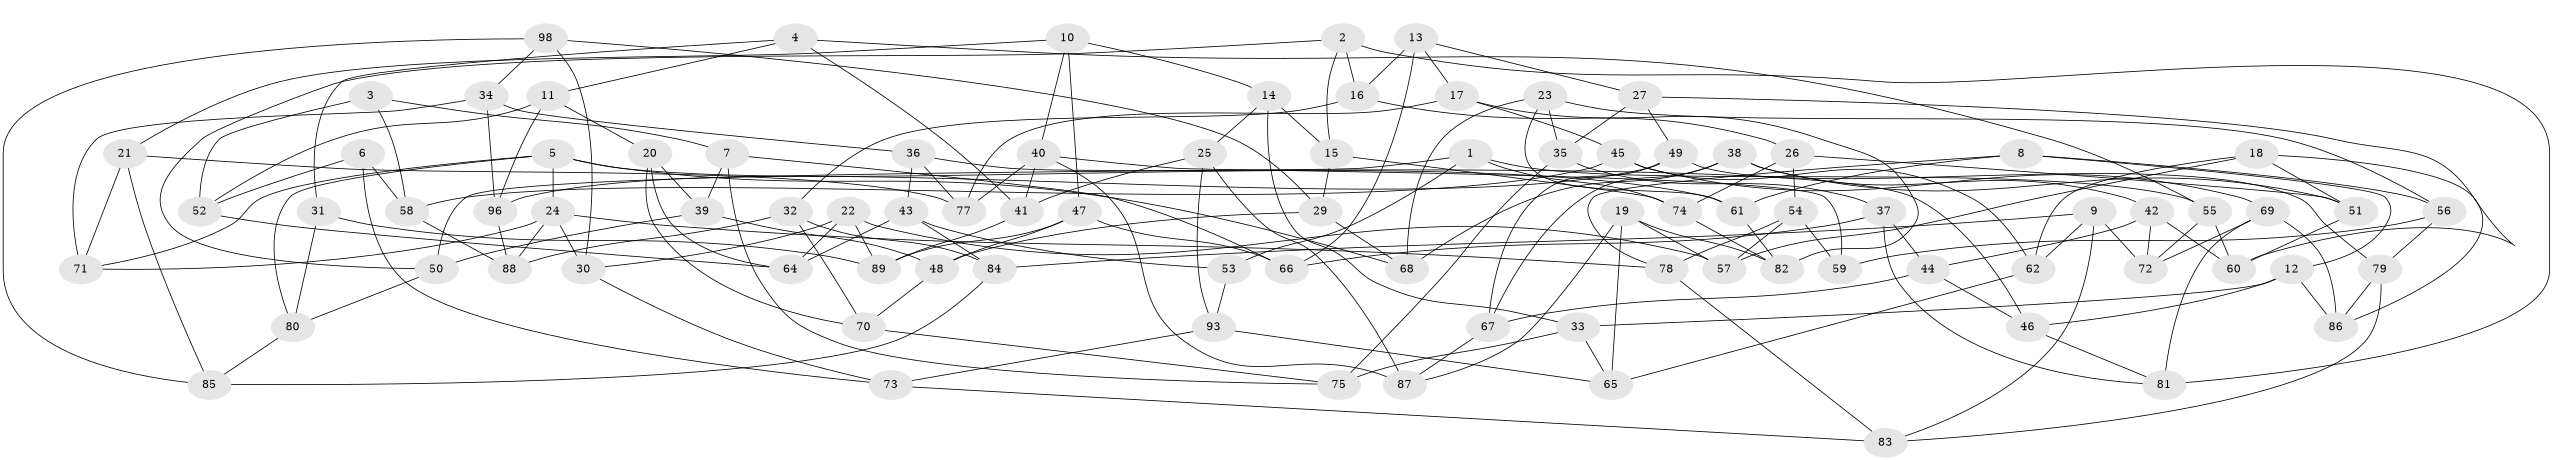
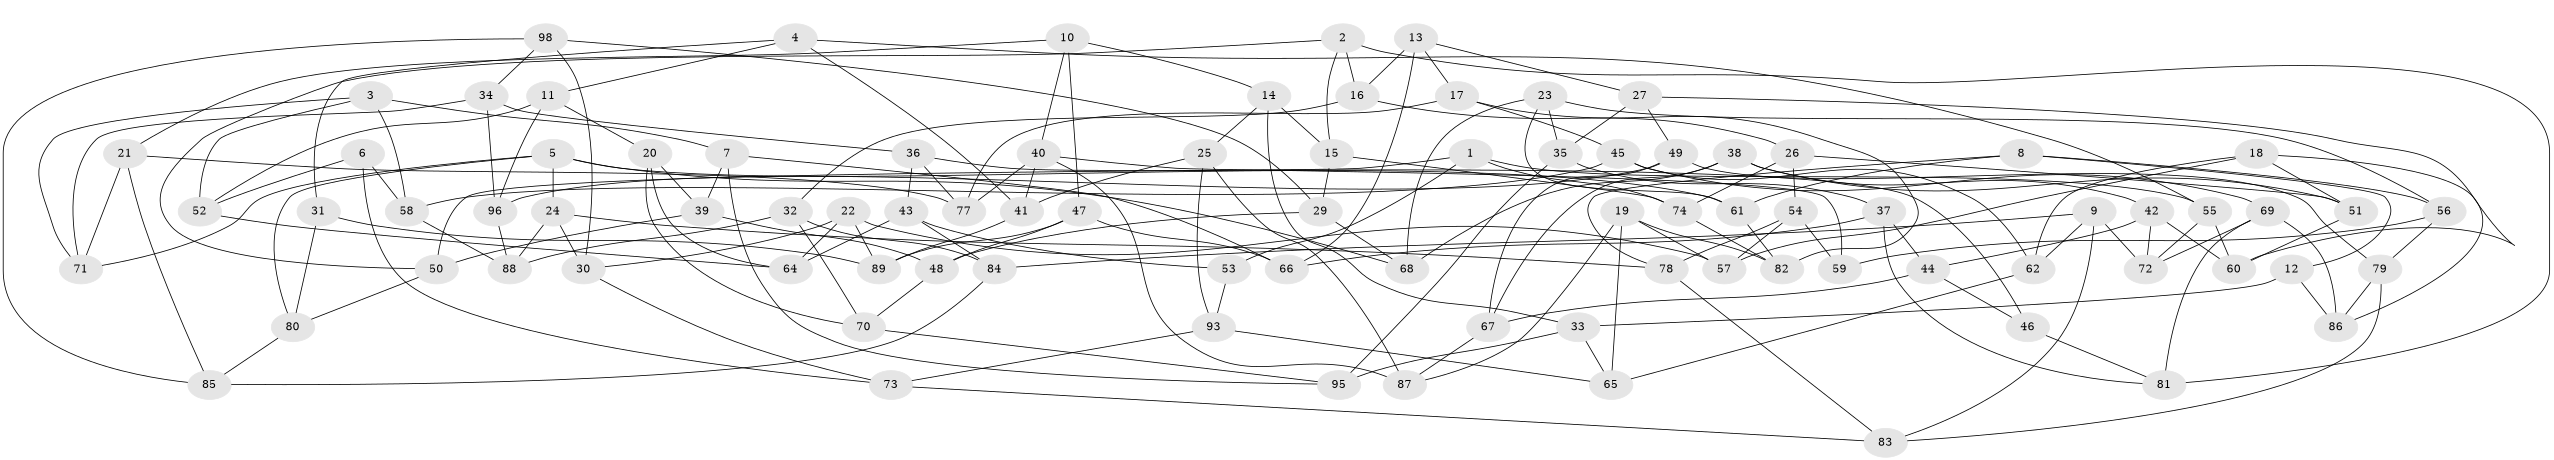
(333, 260) -> (136, 118)
(2164, 308) -> none
(1339, 385) -> (1339, 385)
